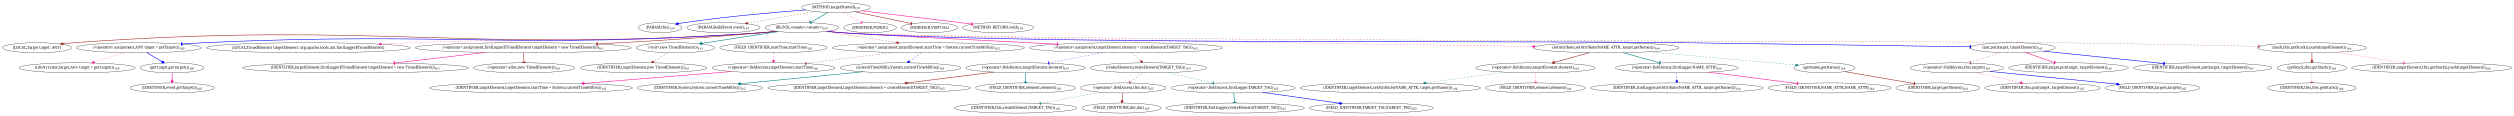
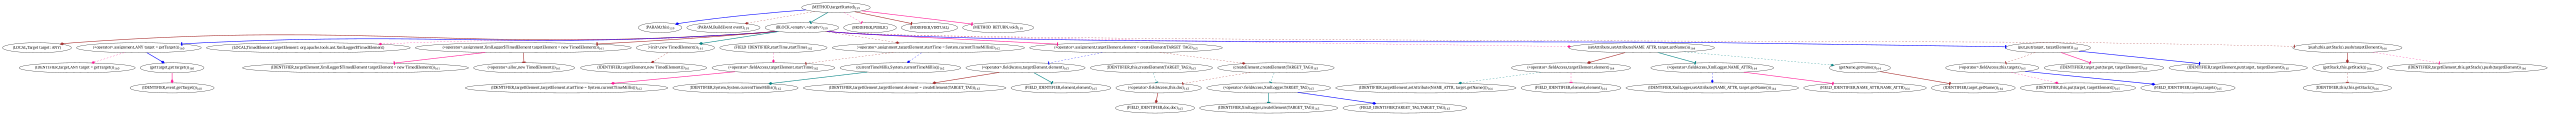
(1071, 98) -> (1155, 77)
